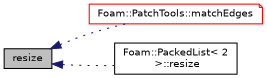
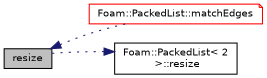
(176, 14) -> (176, 14)
(89, 66) -> (78, 52)
